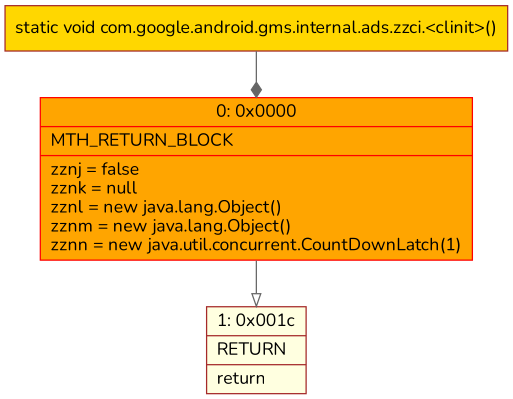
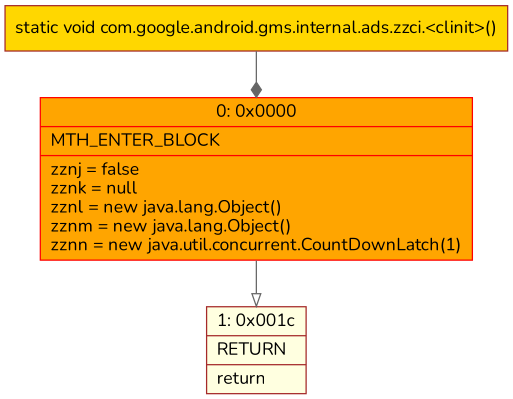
(142, 140) -> (136, 140)
